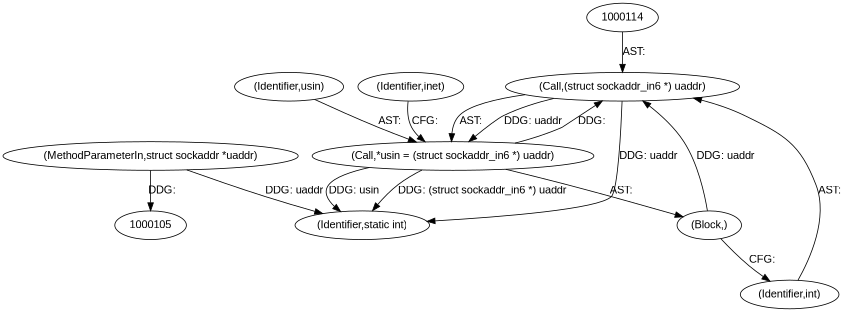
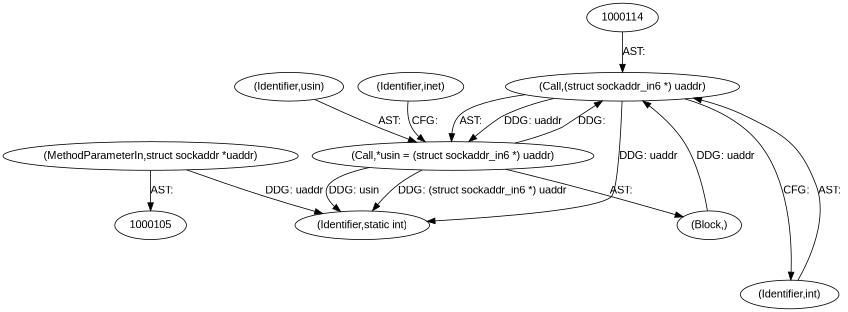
(164, 191) -> (164, 191)
(741, 259) -> (772, 164)
